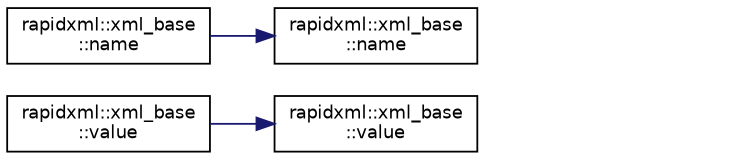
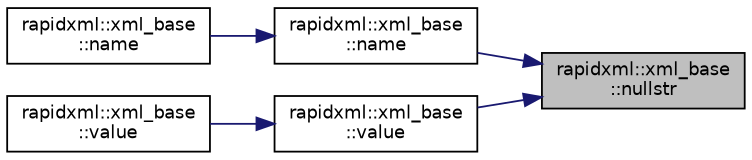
none -> (643, 81)
